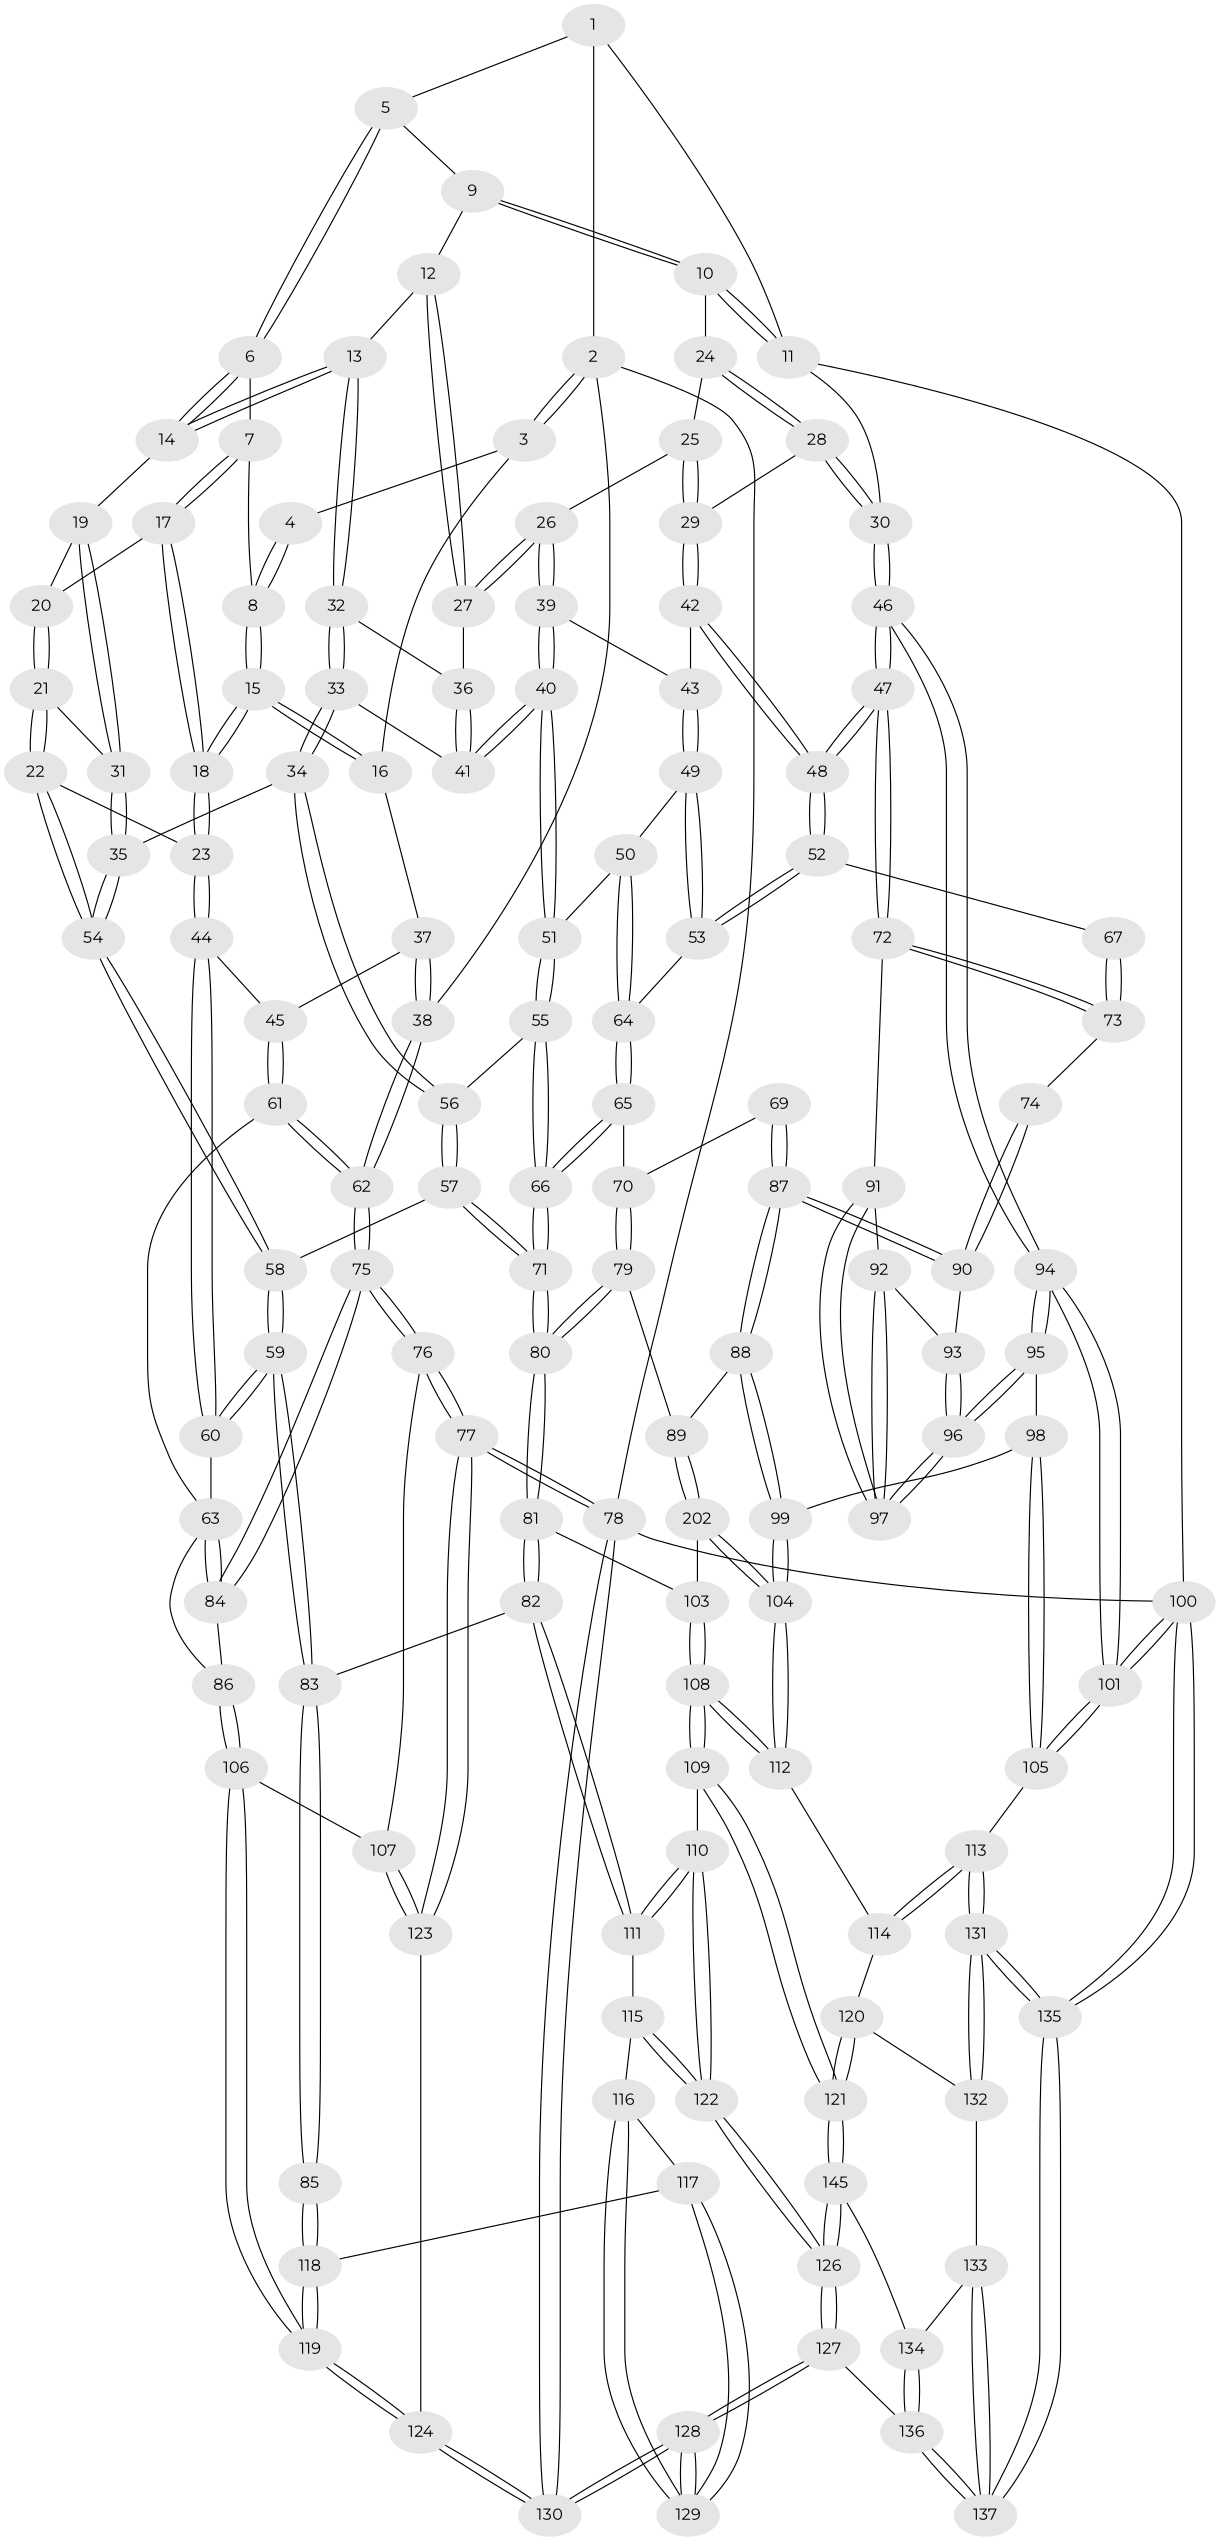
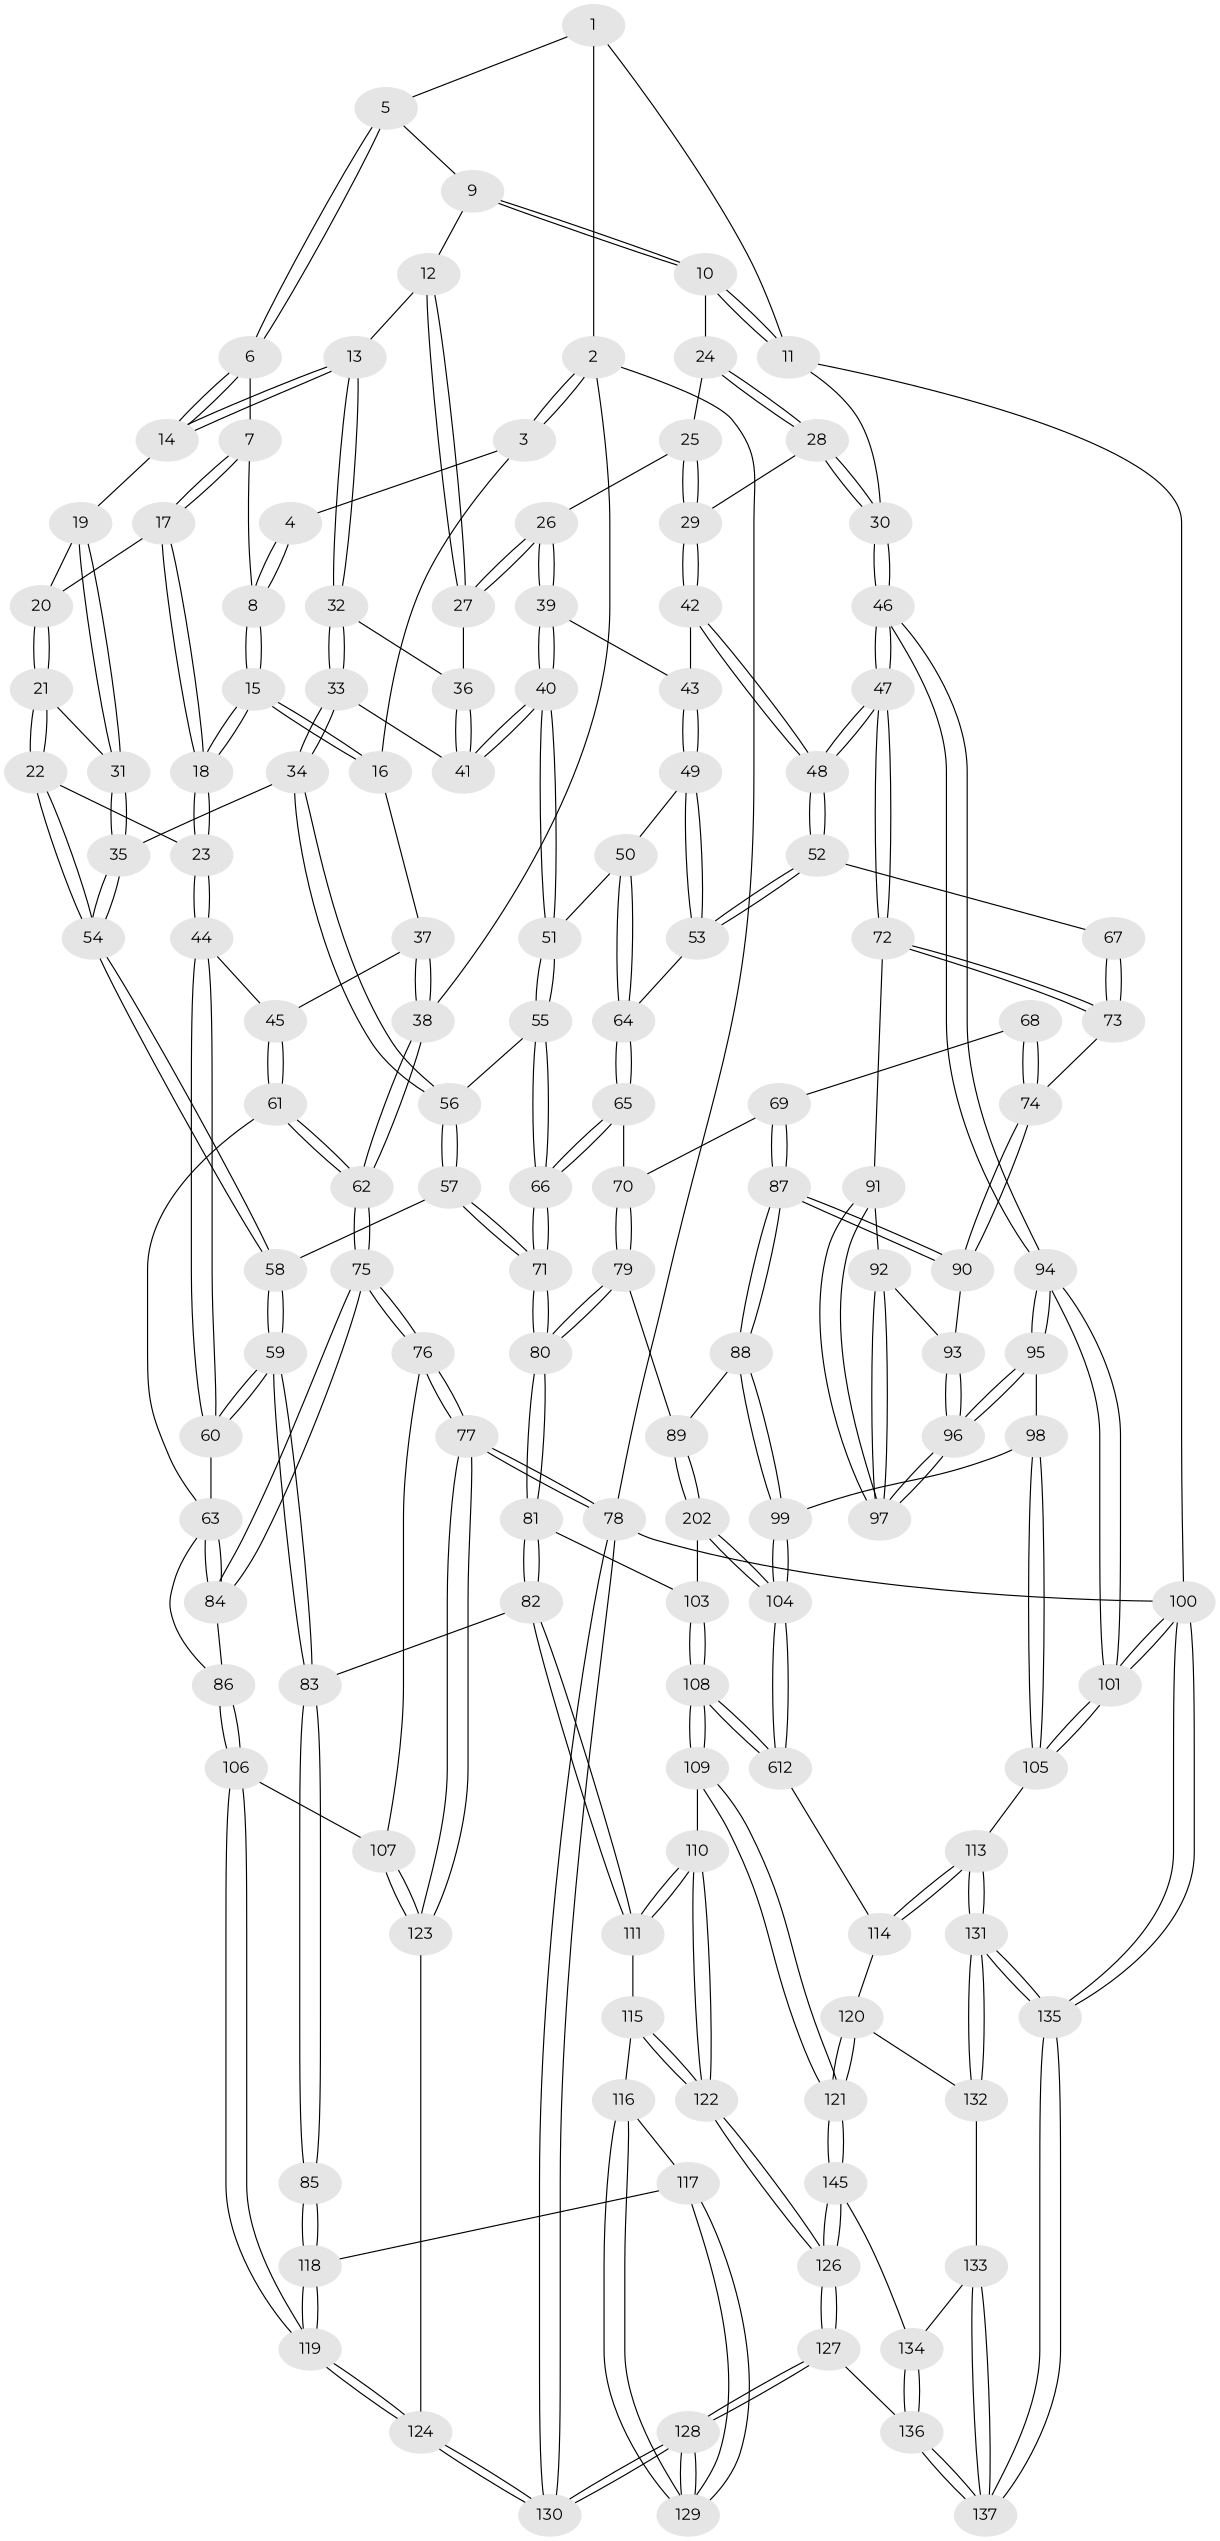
none -> (1031, 1021)
(780, 1768) -> (780, 1768)
